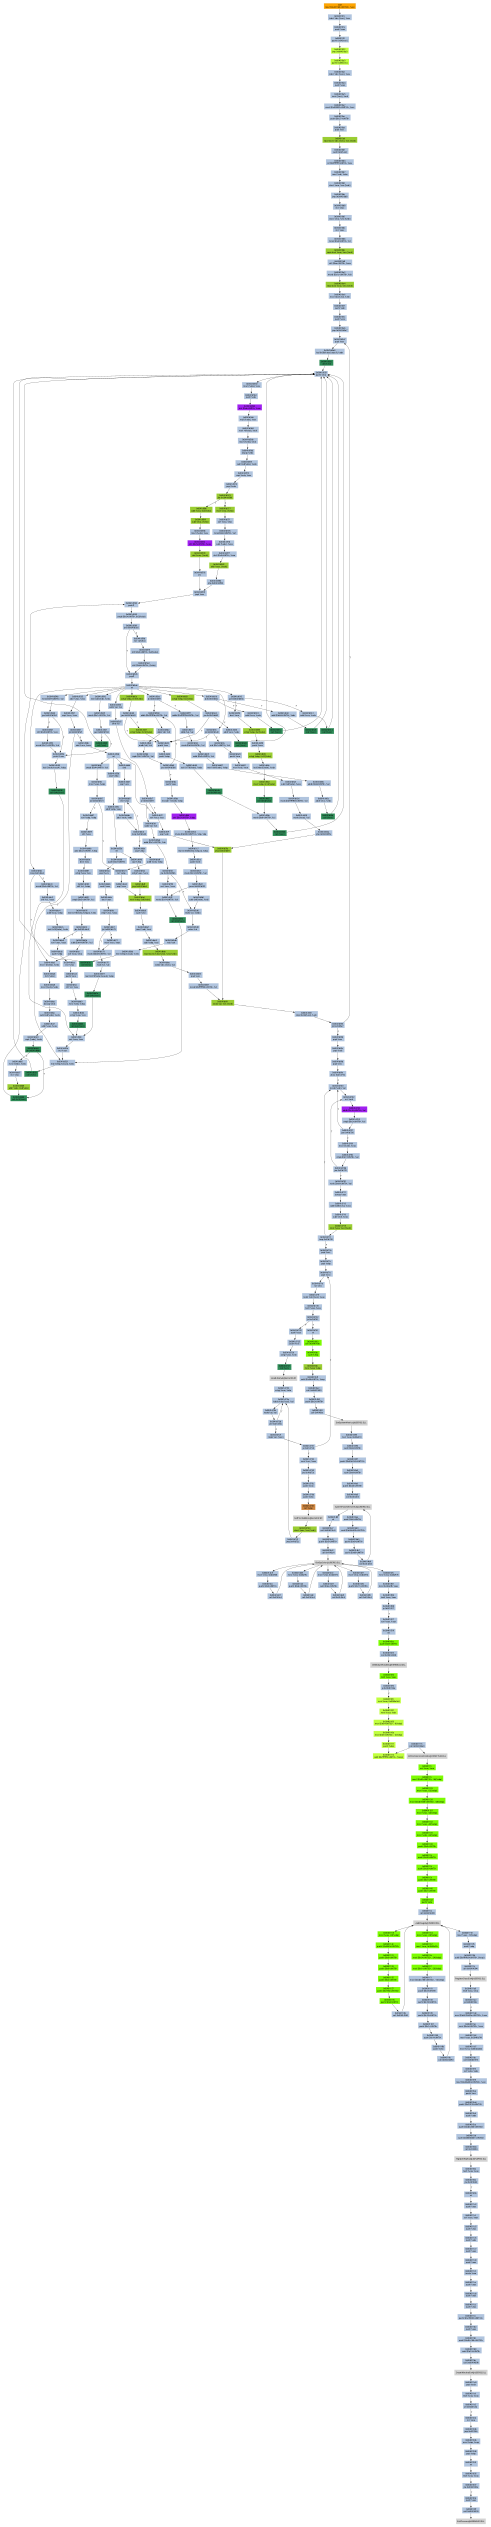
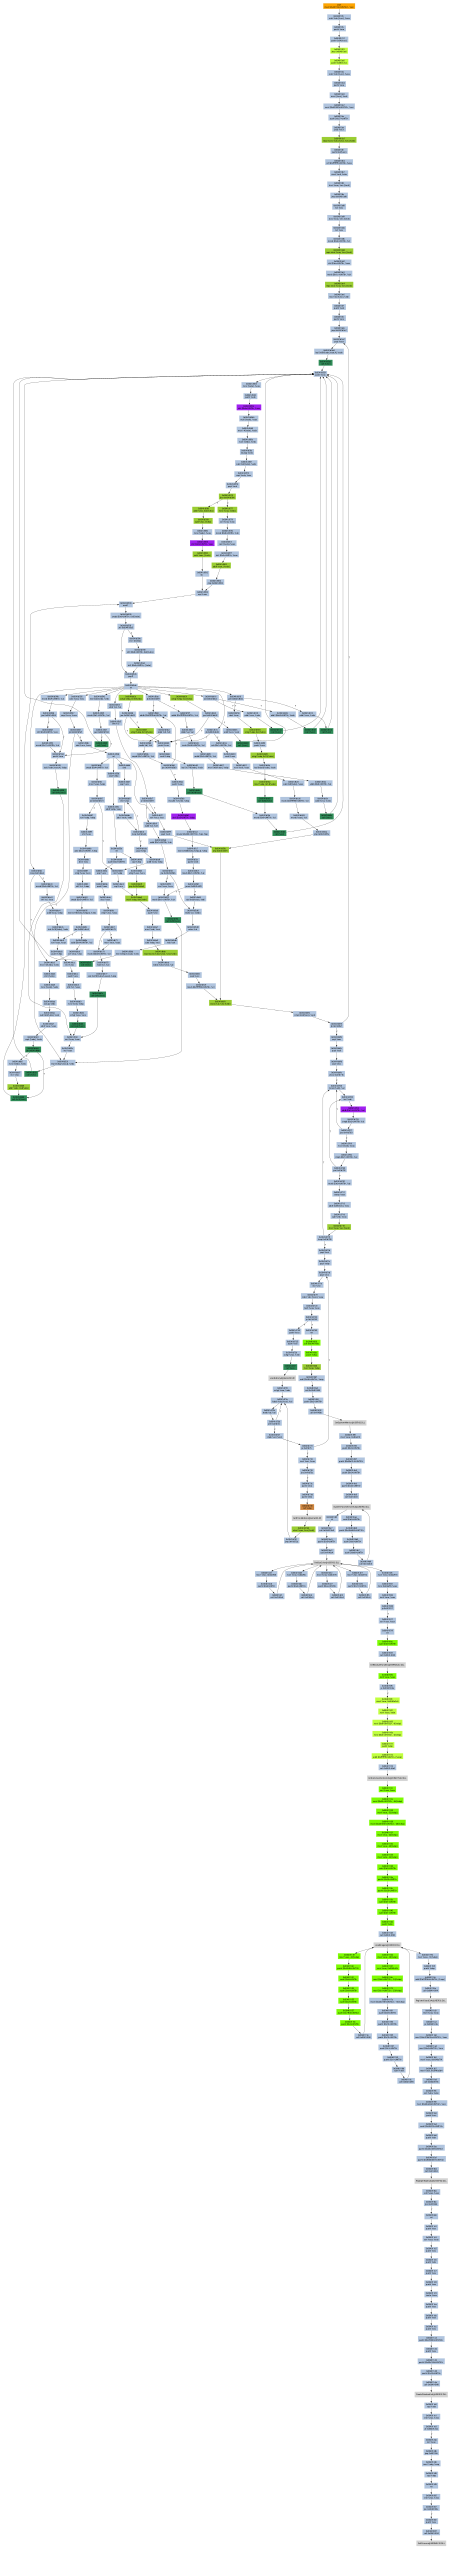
(403, 1750) -> (387, 1761)
